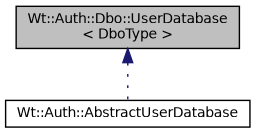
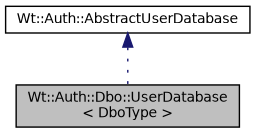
(128, 81) -> (128, 66)
